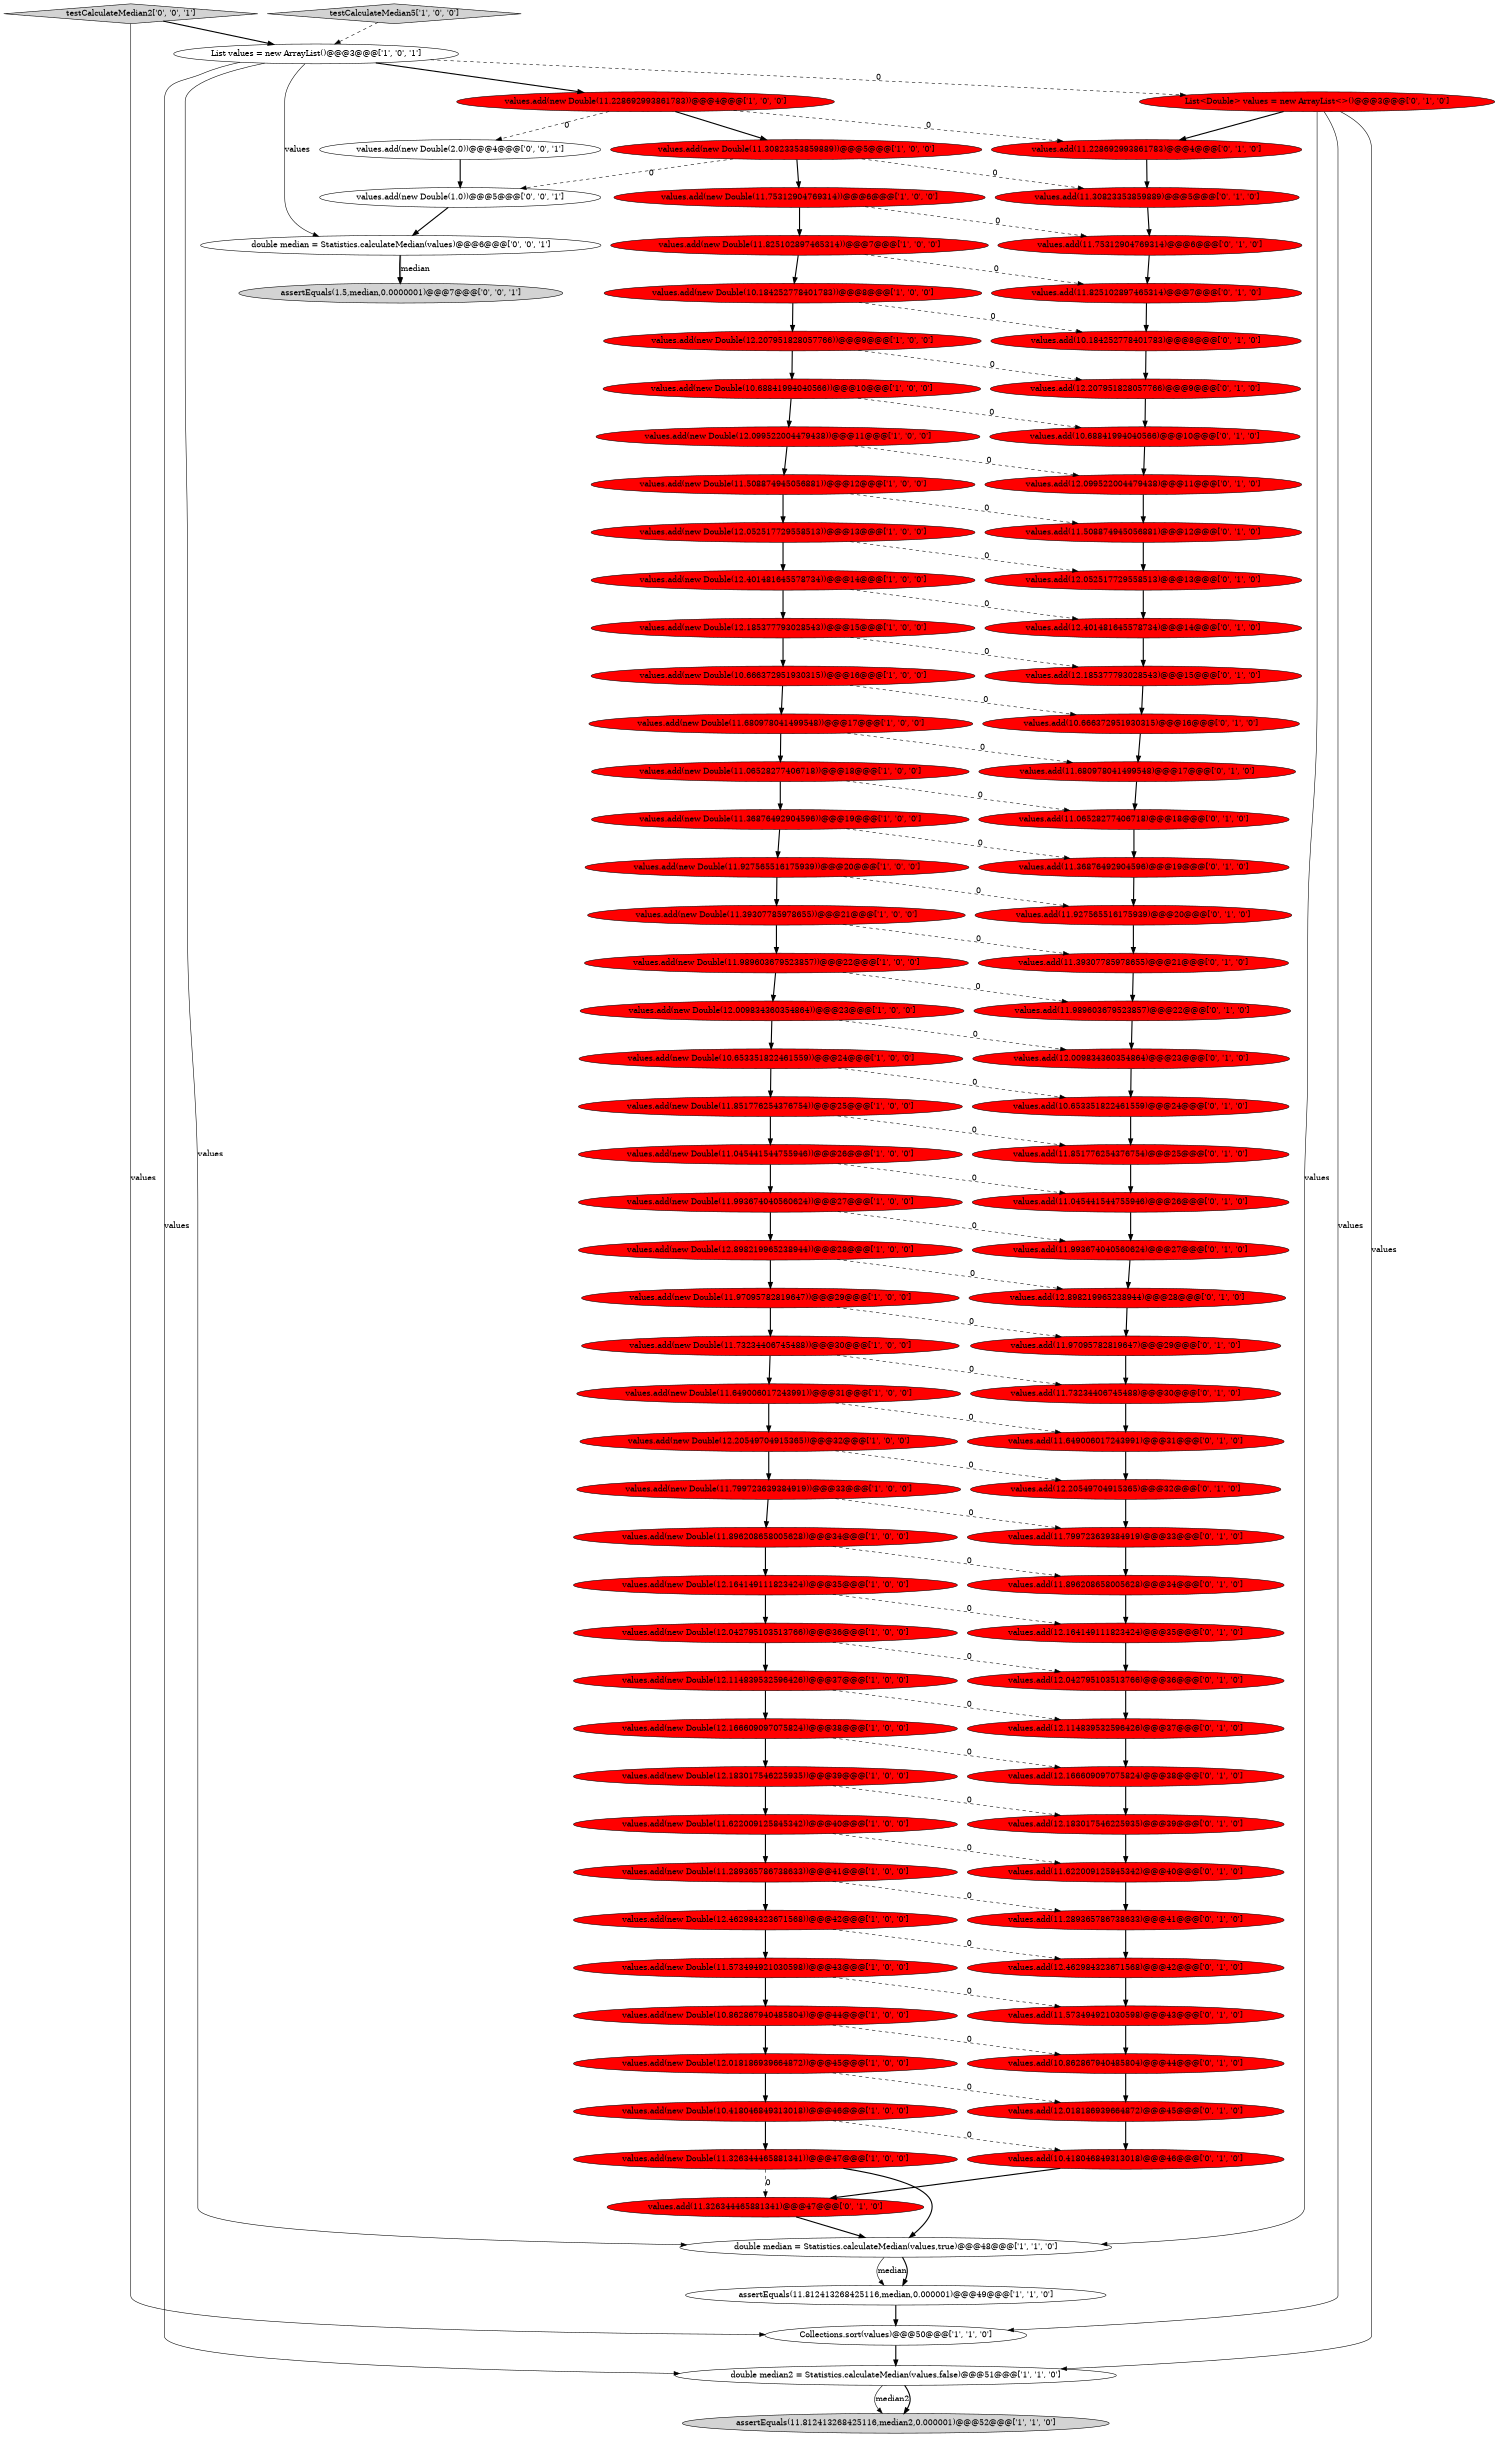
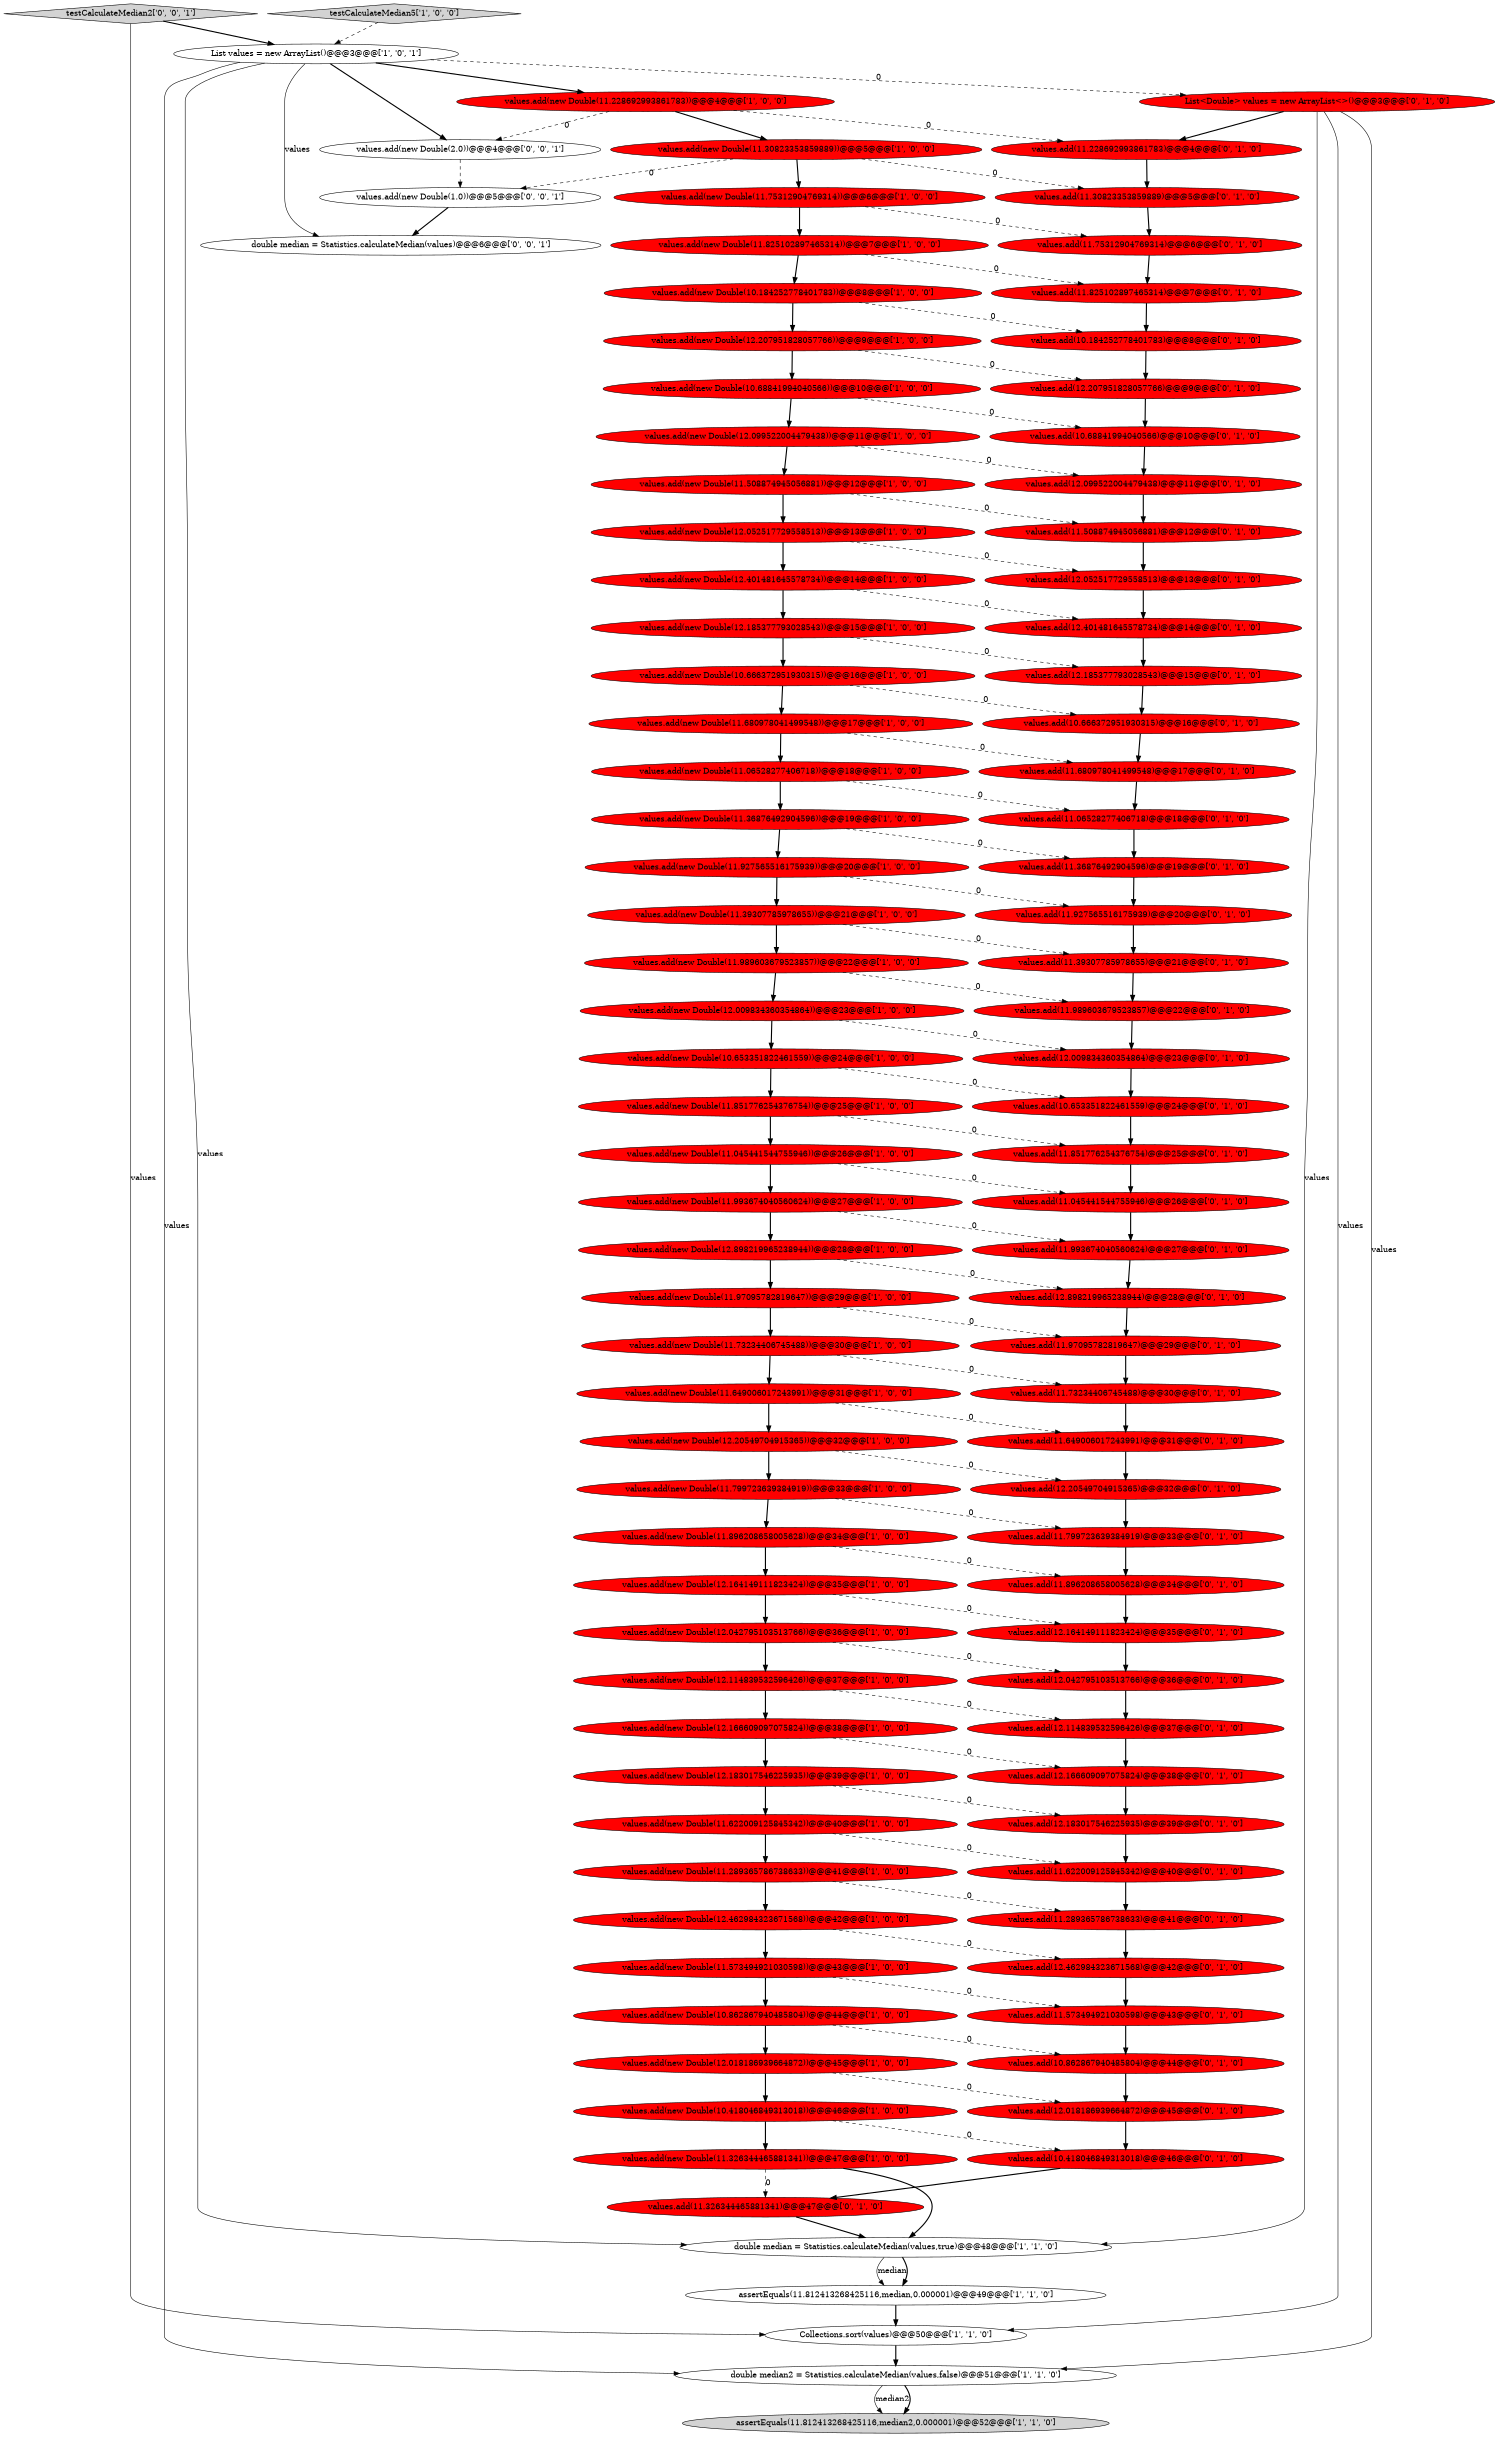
none -> (386, 100)
(460, 171) -> (460, 171)
(401, 293) -> none
